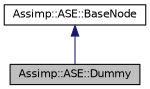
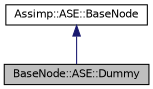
(75, 74) -> (77, 74)
